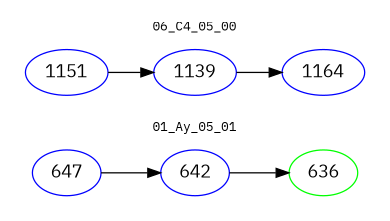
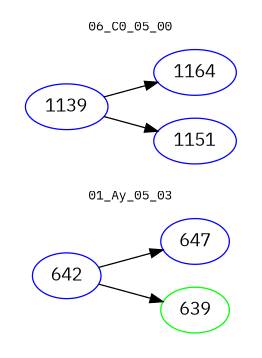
(195, 27) -> (131, 27)
(124, 72) -> (125, 122)
(195, 128) -> (131, 196)
(124, 173) -> (125, 260)
(323, 173) -> (195, 310)
